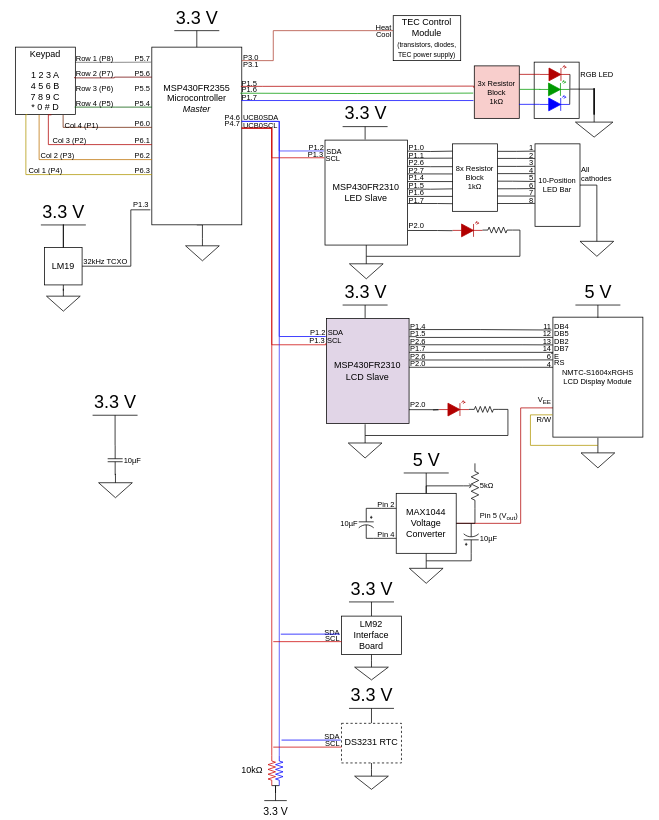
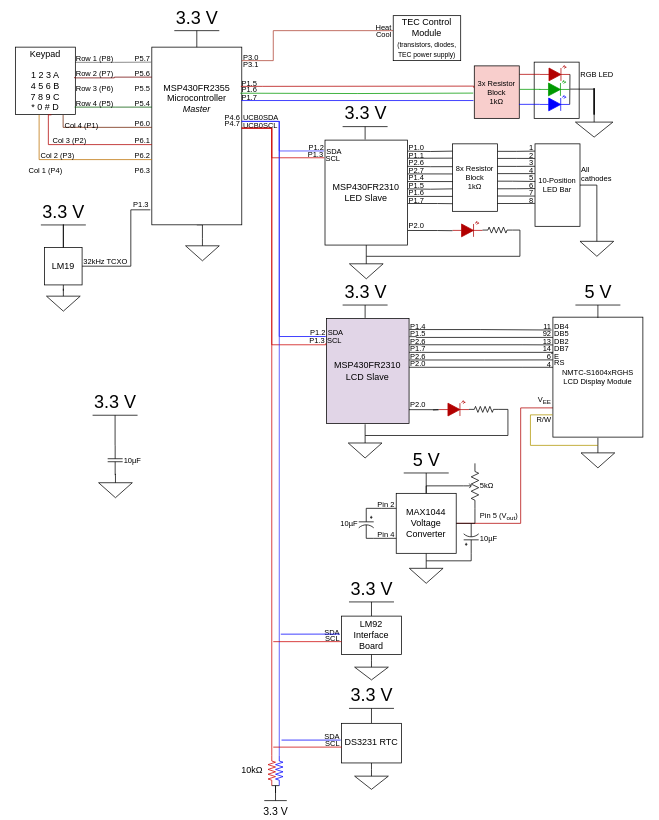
(58, 174) -> none
(547, 333) -> (547, 333)
(372, 743) -> (372, 743)
